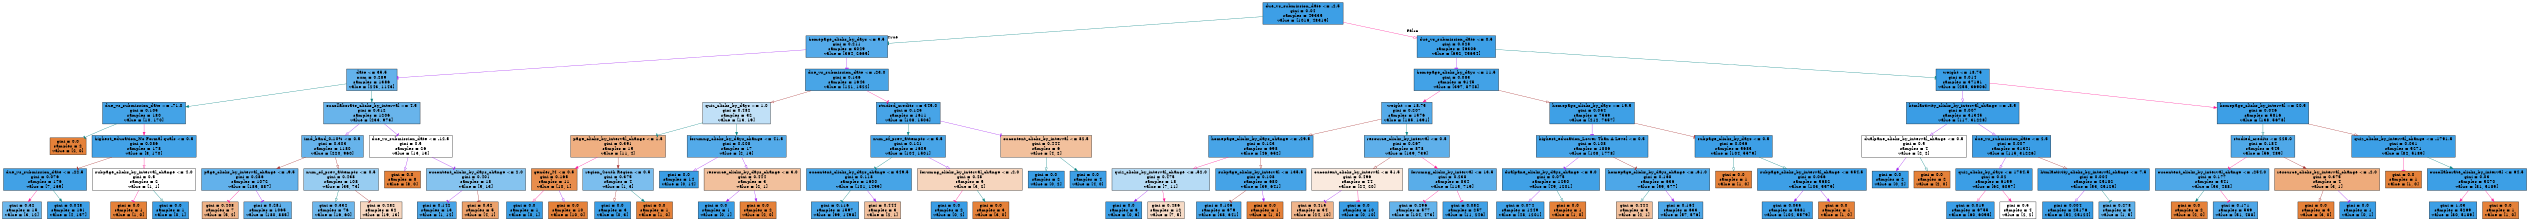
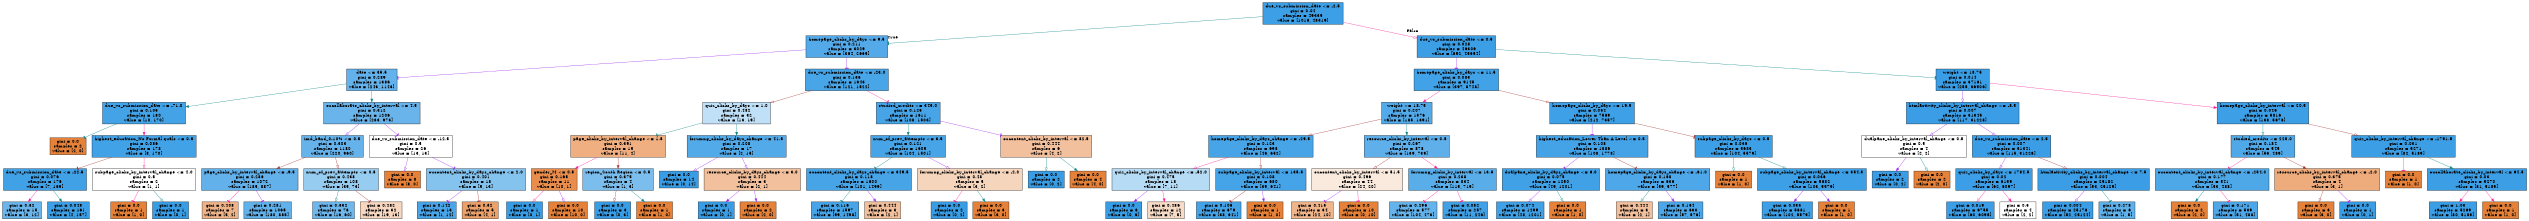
(372, 80) -> (372, 80)
(1088, 180) -> (1088, 180)
(1359, 210) -> (1359, 210)
(1520, 210) -> (1520, 210)
